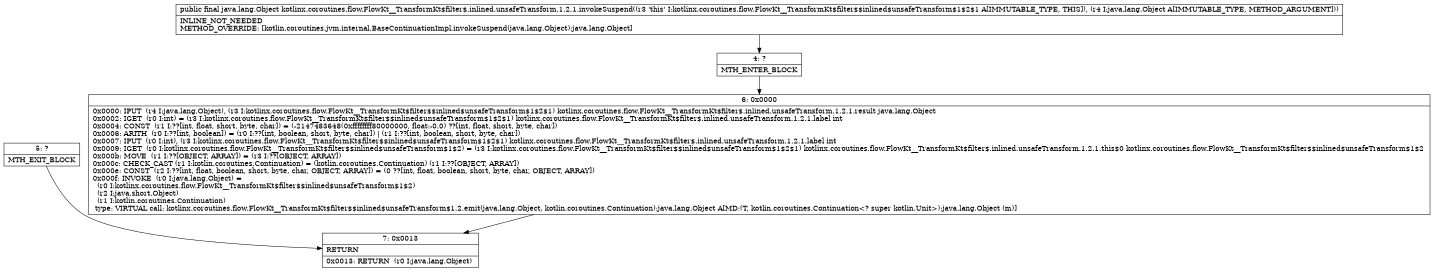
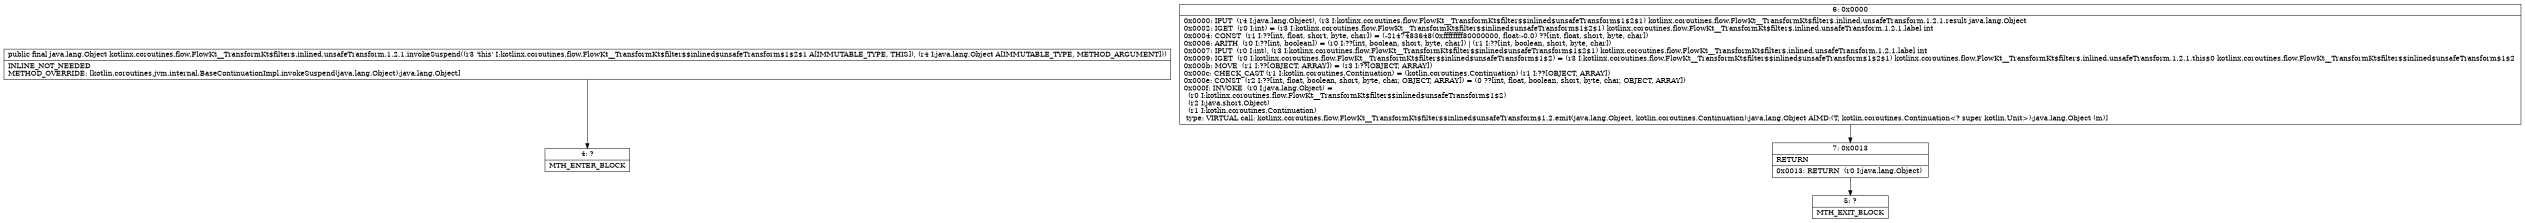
(759, 83) -> none
(168, 237) -> (1850, 184)
